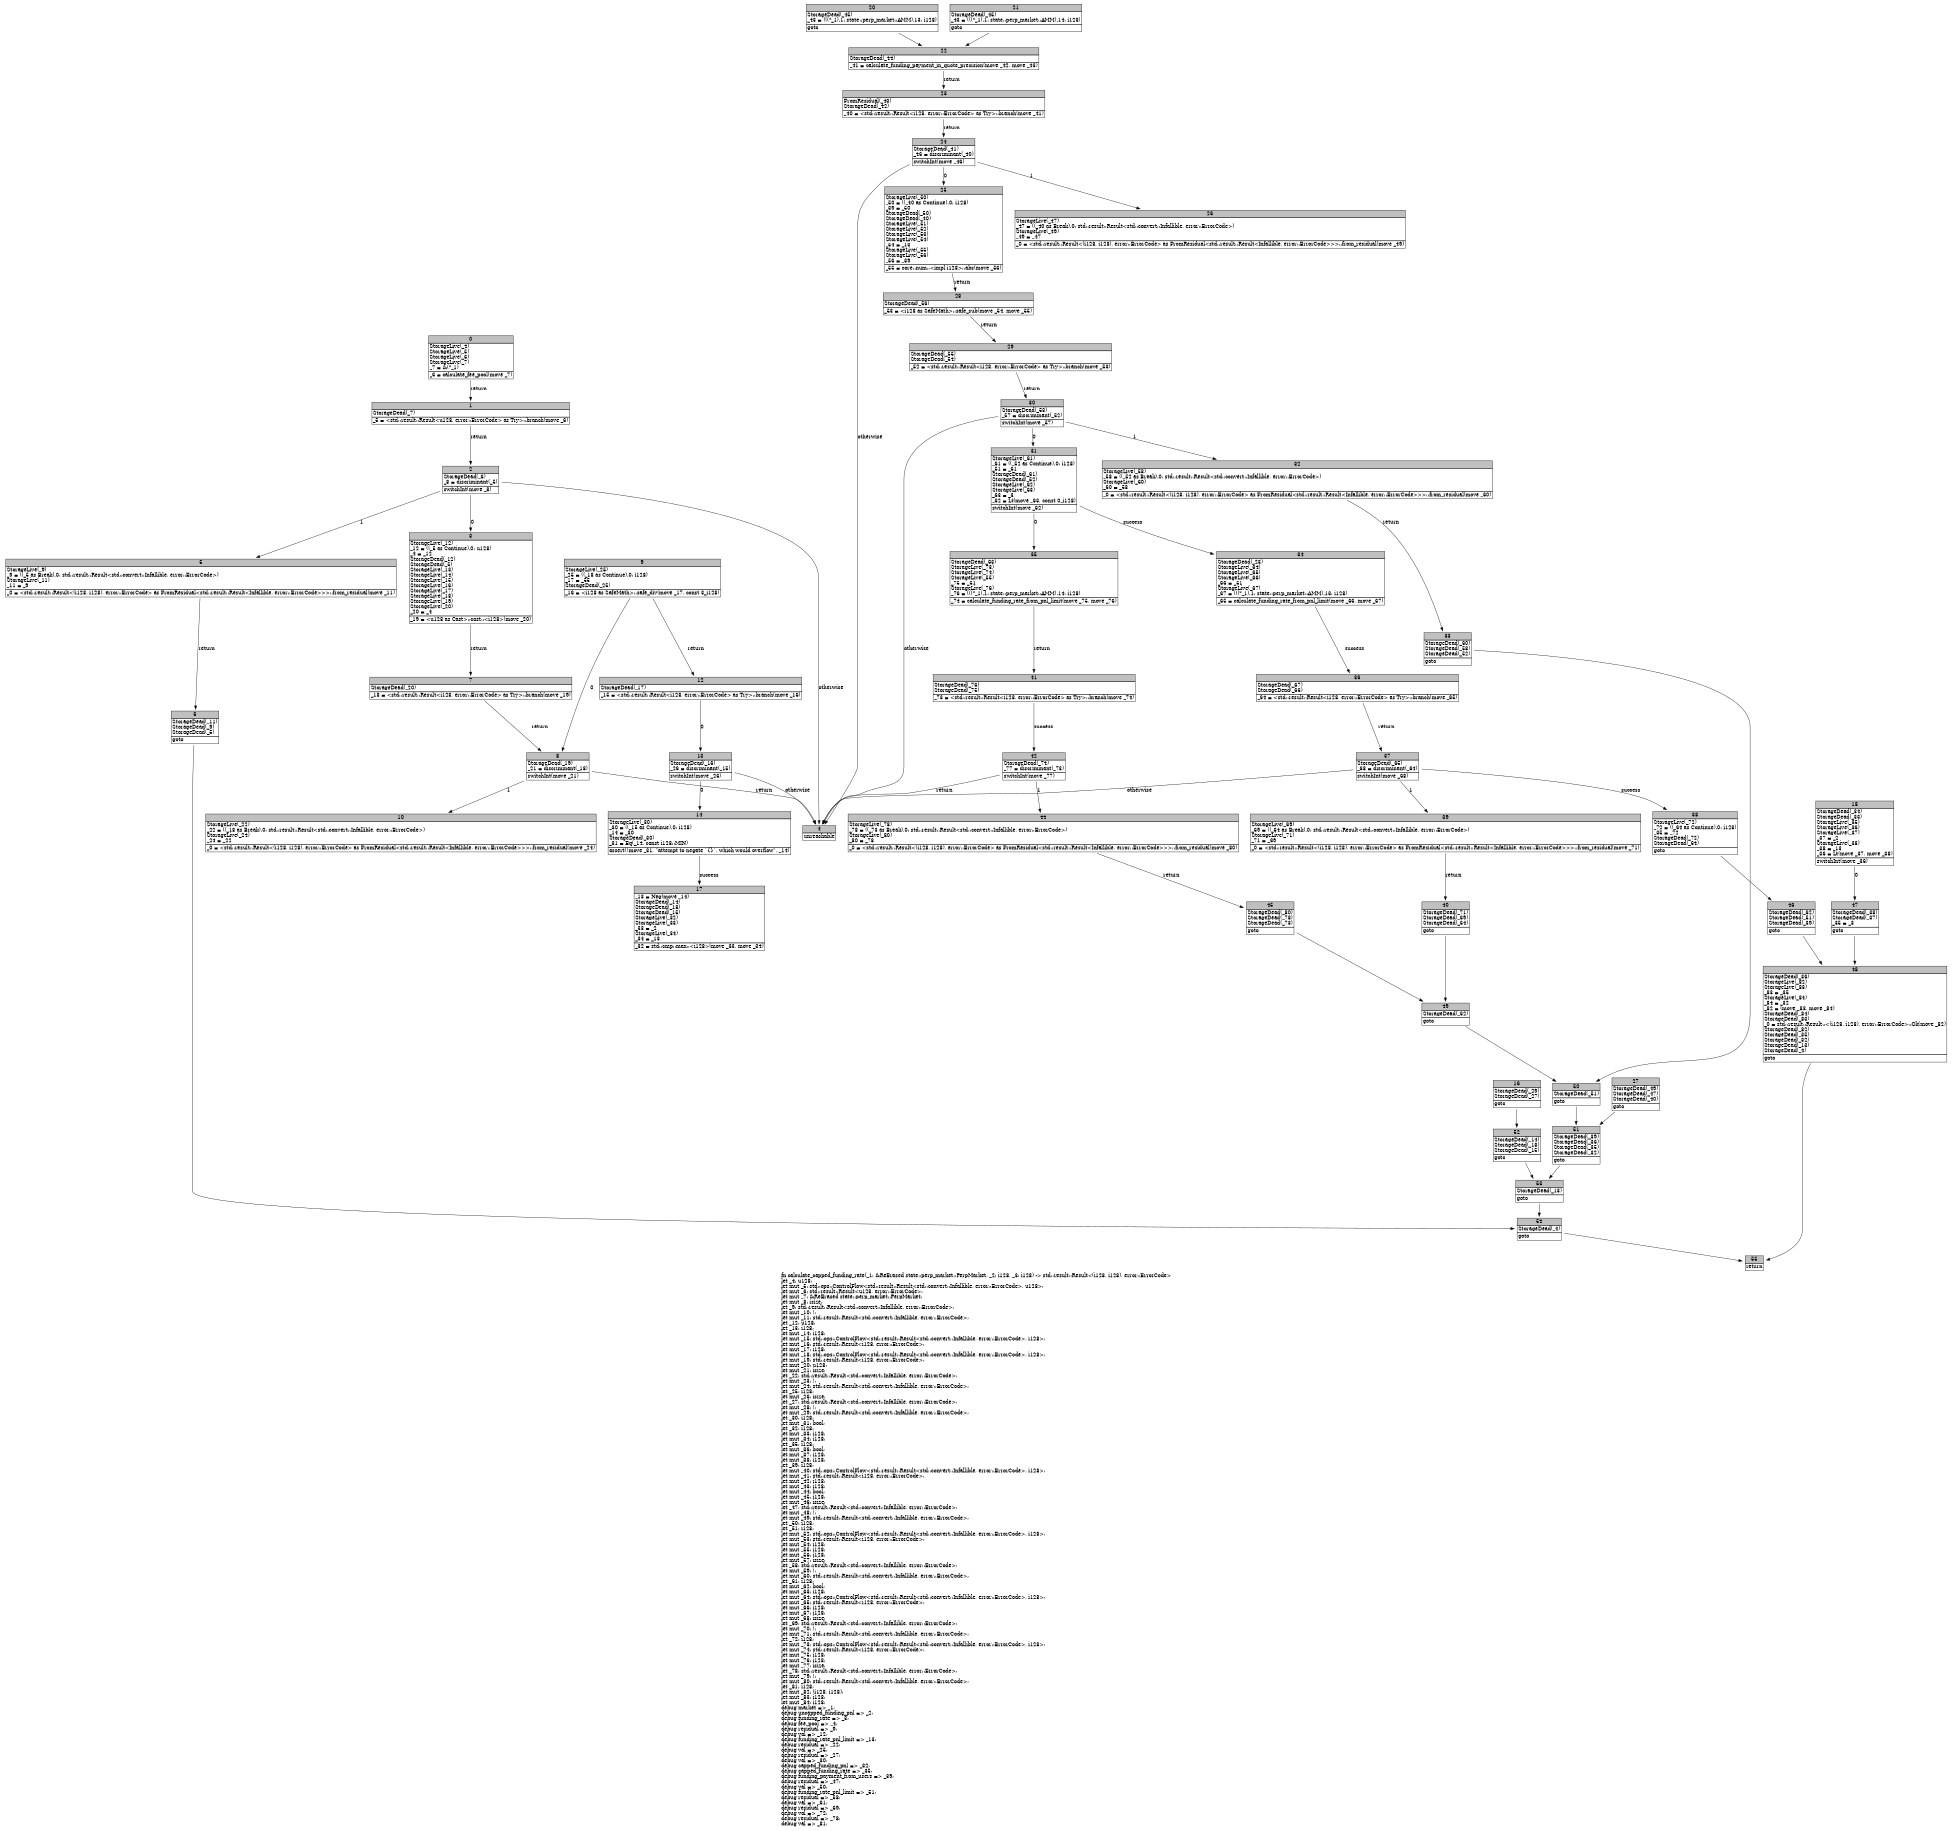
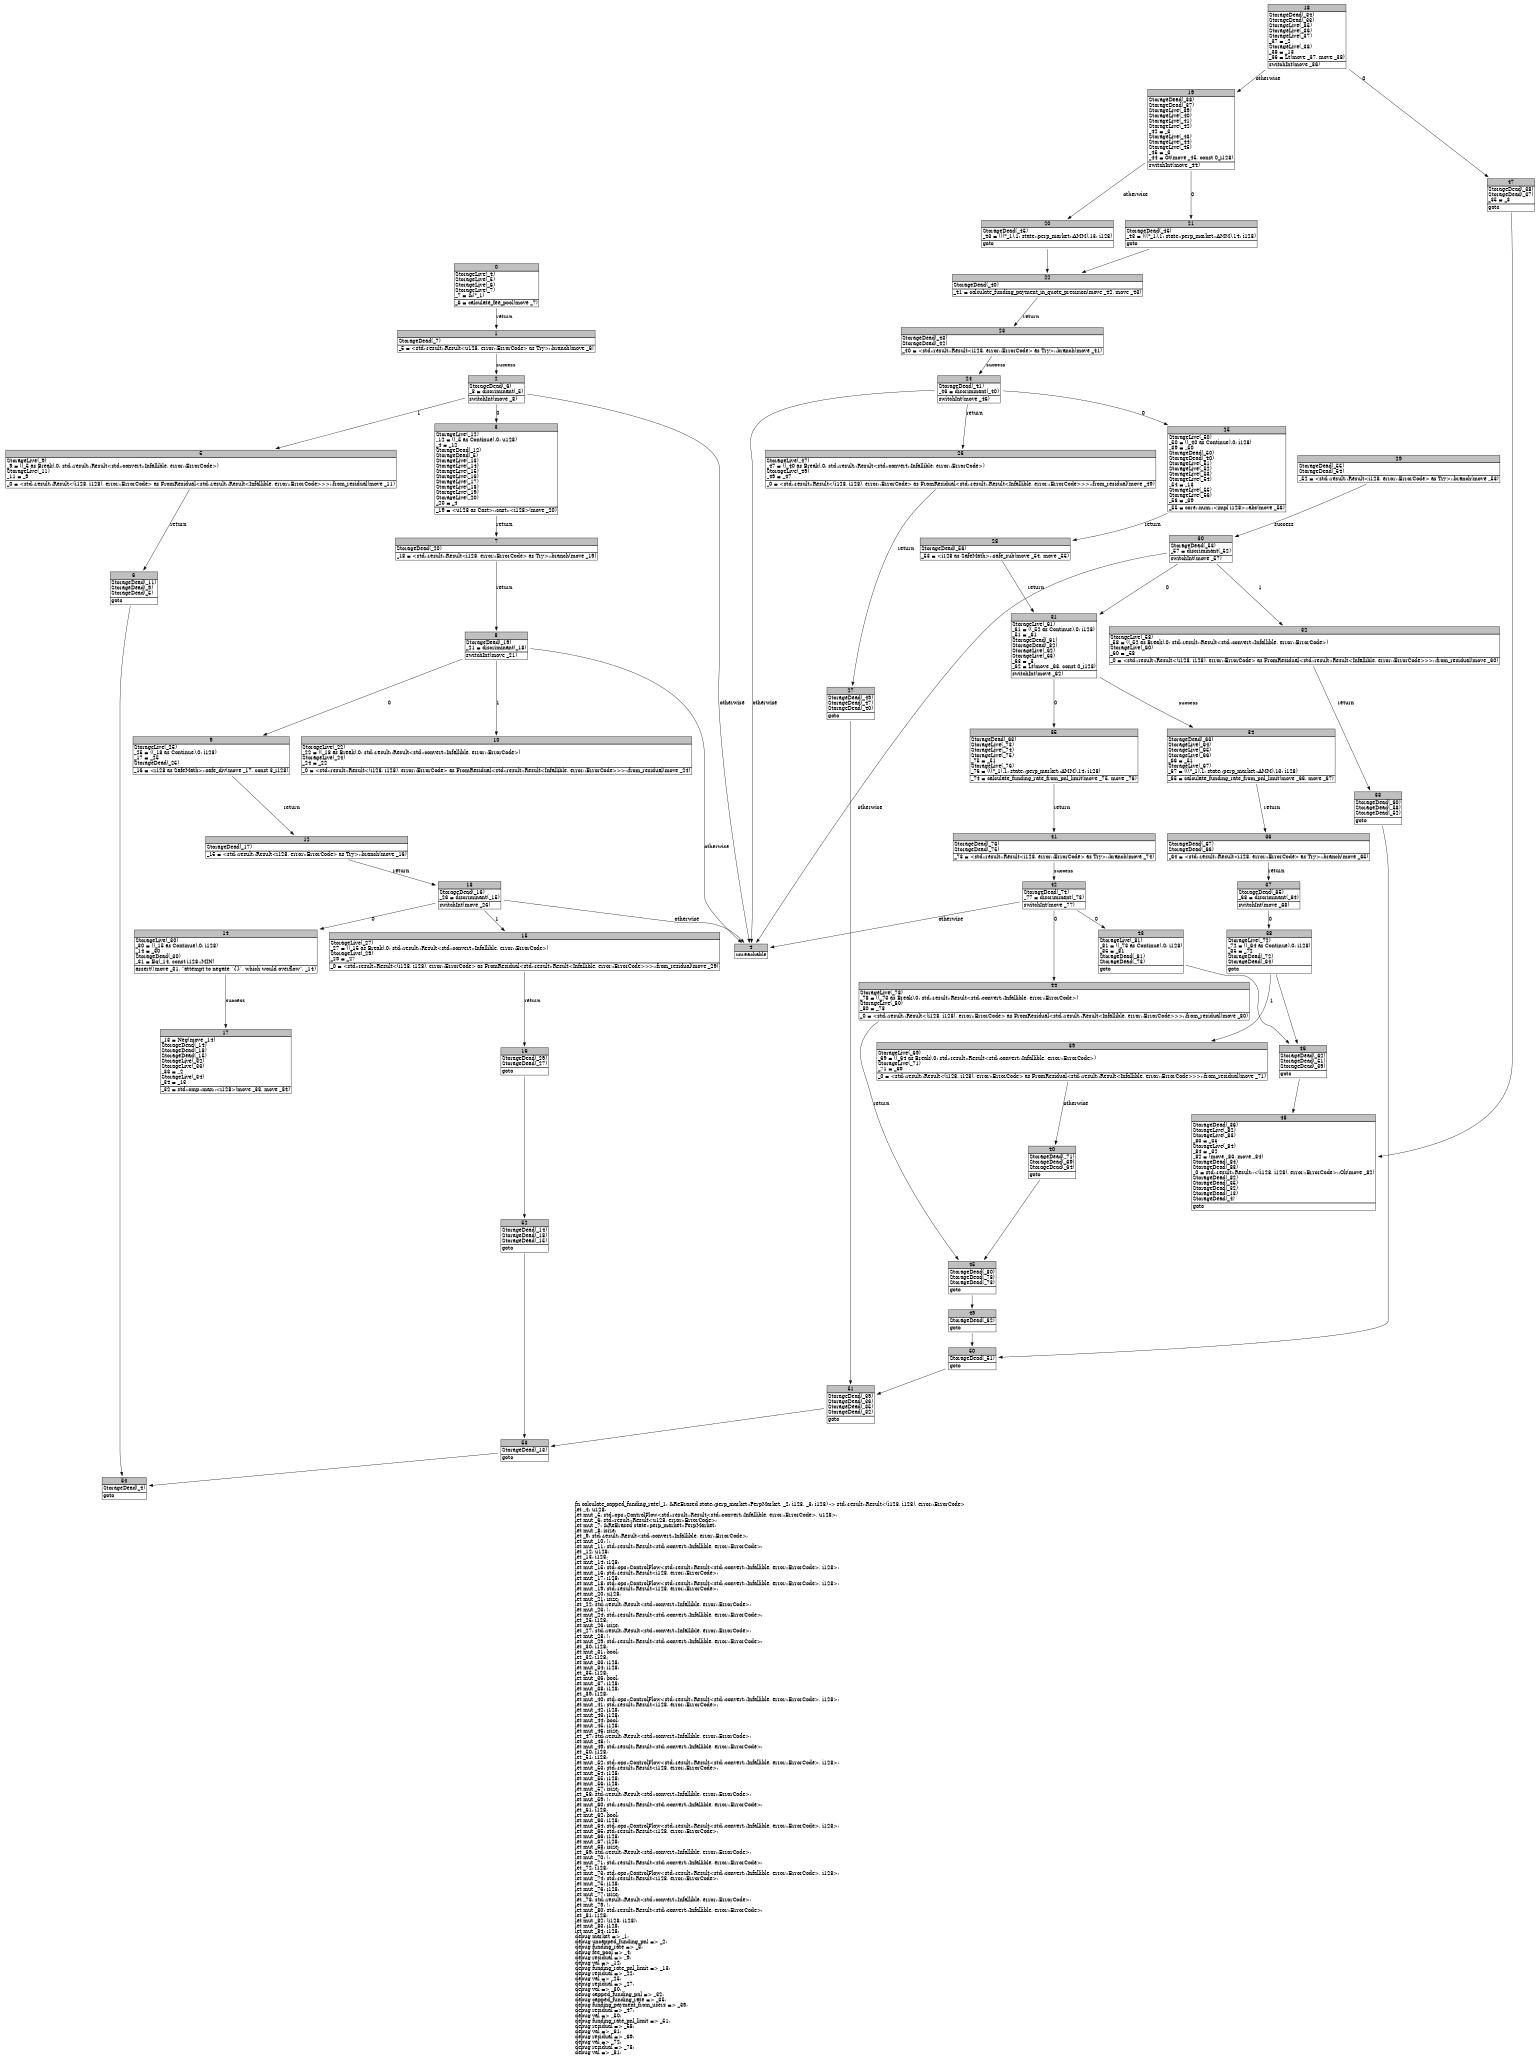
(872, 59) -> (976, 285)
(868, 101) -> (925, 338)
(952, 128) -> (996, 365)
none -> (1191, 129)
(1032, 176) -> (975, 413)
(982, 328) -> (1017, 585)
(1032, 389) -> (1284, 525)
(479, 437) -> (506, 365)
(1015, 480) -> (1035, 646)
(1240, 562) -> (1191, 740)
none -> (878, 578)
(972, 578) -> (992, 756)
(578, 580) -> (147, 758)
(1355, 649) -> (1272, 808)
(591, 671) -> (364, 697)
(702, 727) -> (401, 871)
(764, 790) -> (717, 847)
(944, 790) -> (951, 919)
(1039, 790) -> (1056, 919)
(1631, 790) -> (1270, 919)
(1084, 791) -> none
(1413, 796) -> (1257, 1019)
(1454, 875) -> (1076, 1104)
none -> (524, 951)
none -> (1141, 951)
(1445, 967) -> (1013, 1218)
(1754, 1263) -> none
